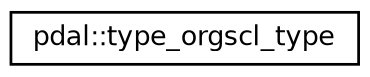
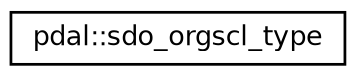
(185, 38) -> (178, 38)
